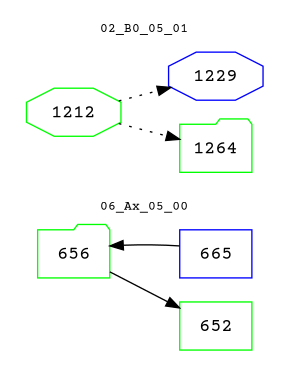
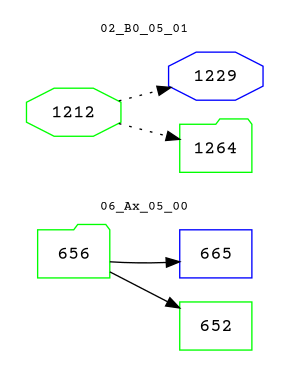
(152, 245) -> (138, 263)
